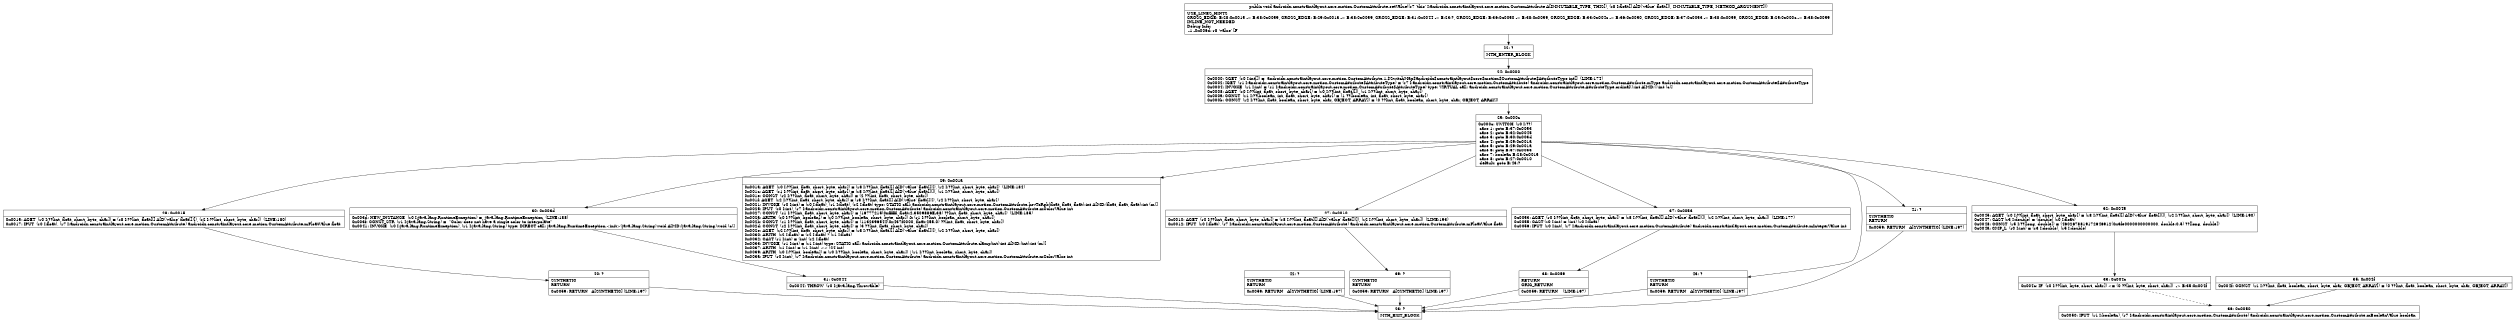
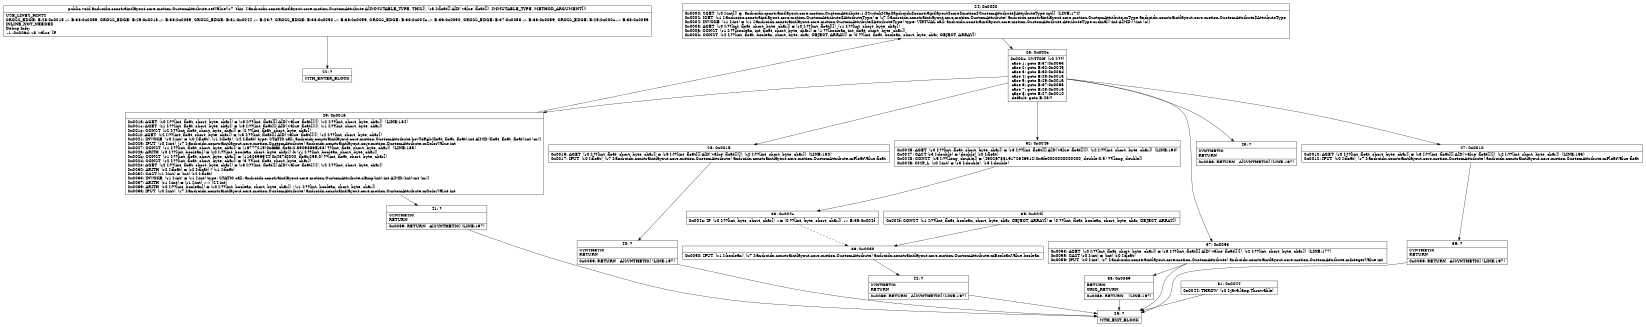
(1509, 62) -> (718, 76)
(1727, 154) -> (408, 199)
(1509, 155) -> (1037, 89)
(543, 219) -> none
none -> (885, 267)
(1536, 300) -> (1163, 286)
